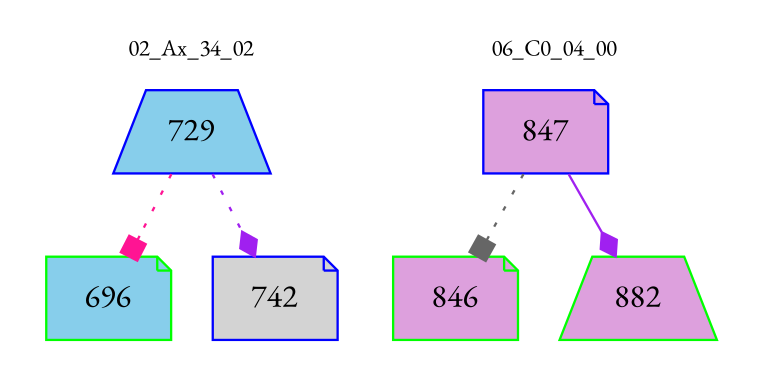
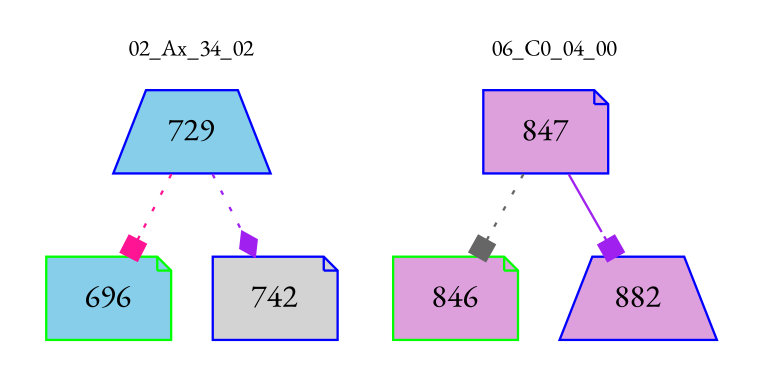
(585, 203) -> (585, 203)
(638, 298) -> (638, 298)
